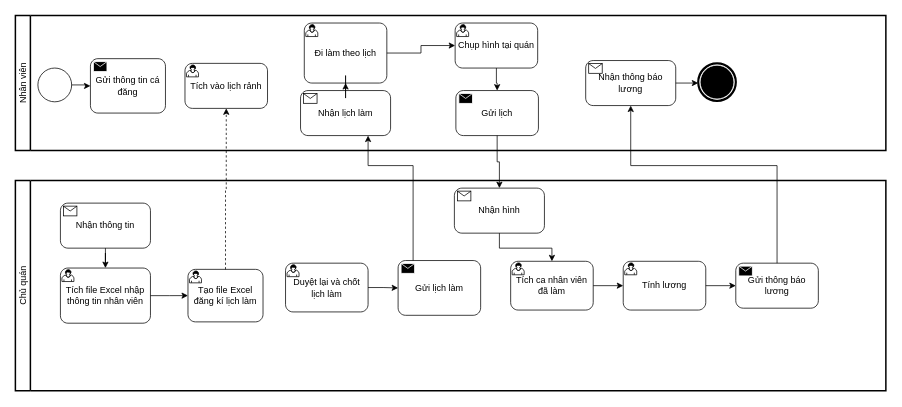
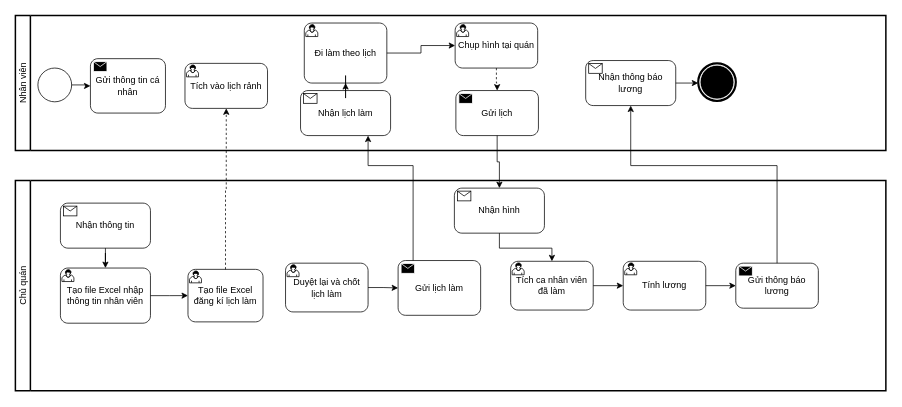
(496, 77) -> (496, 77)
(128, 86) -> (128, 86)
(105, 295) -> (105, 295)
